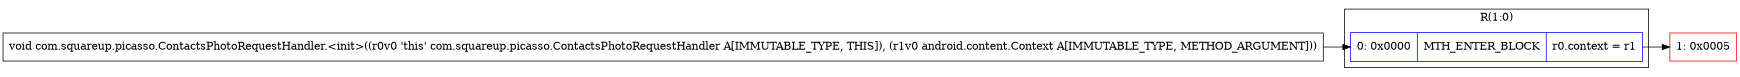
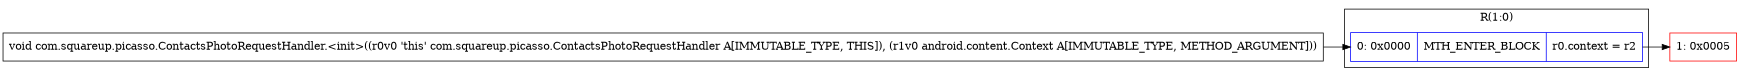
(1594, 47) -> (1594, 47)
